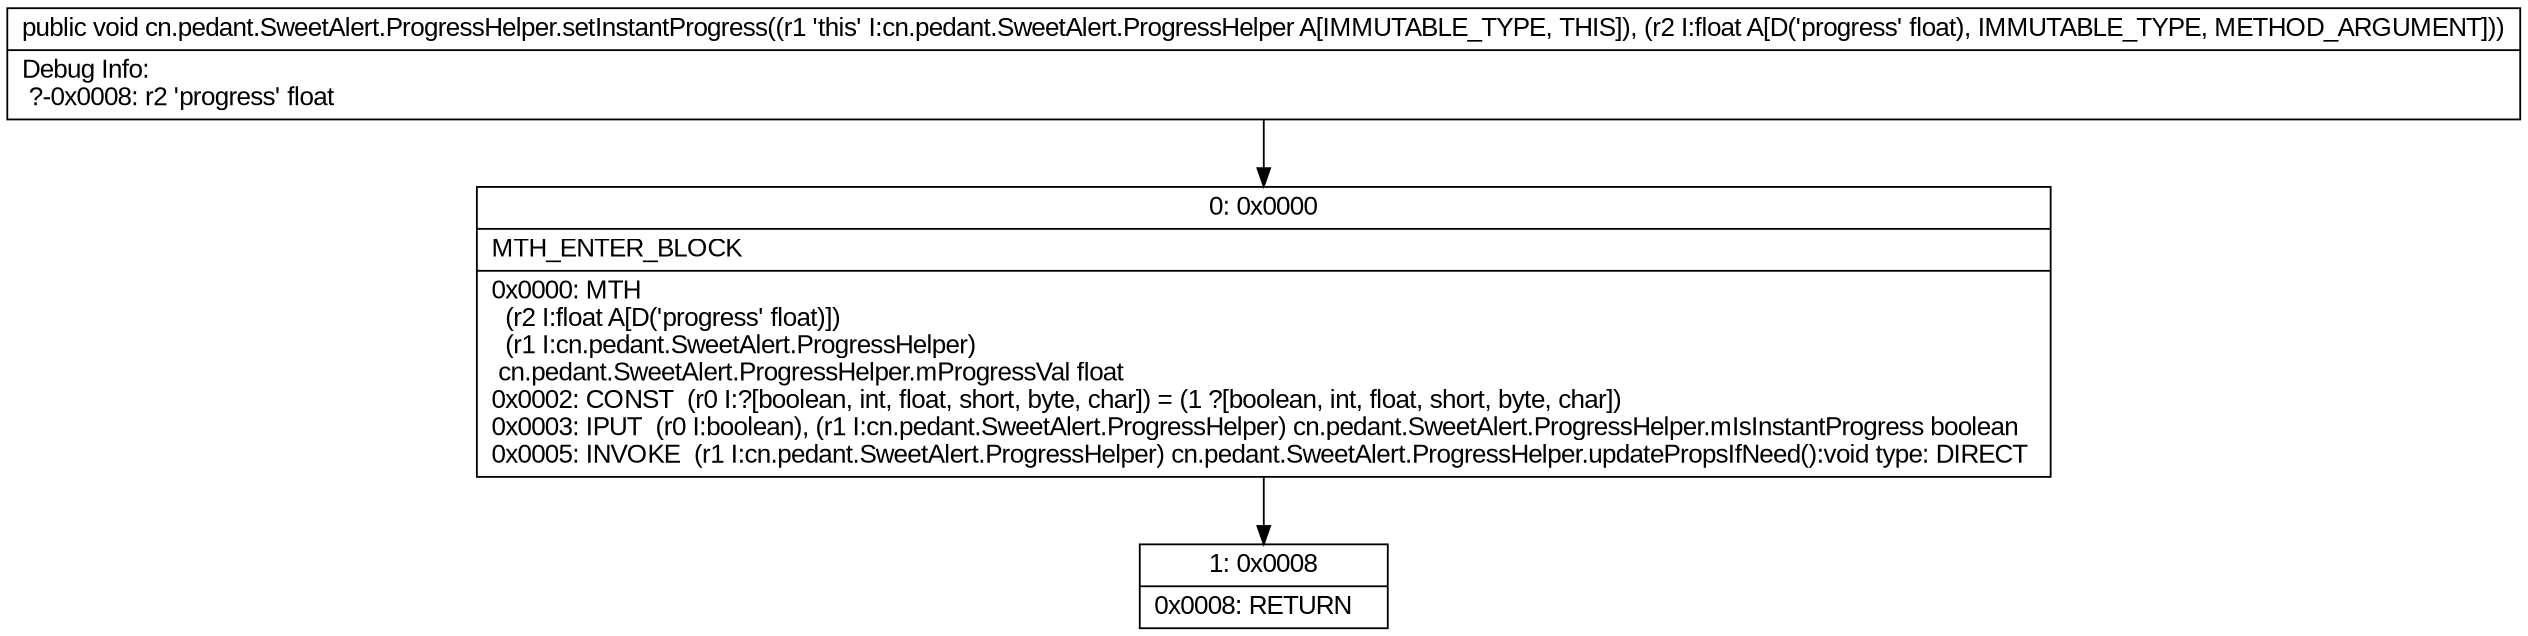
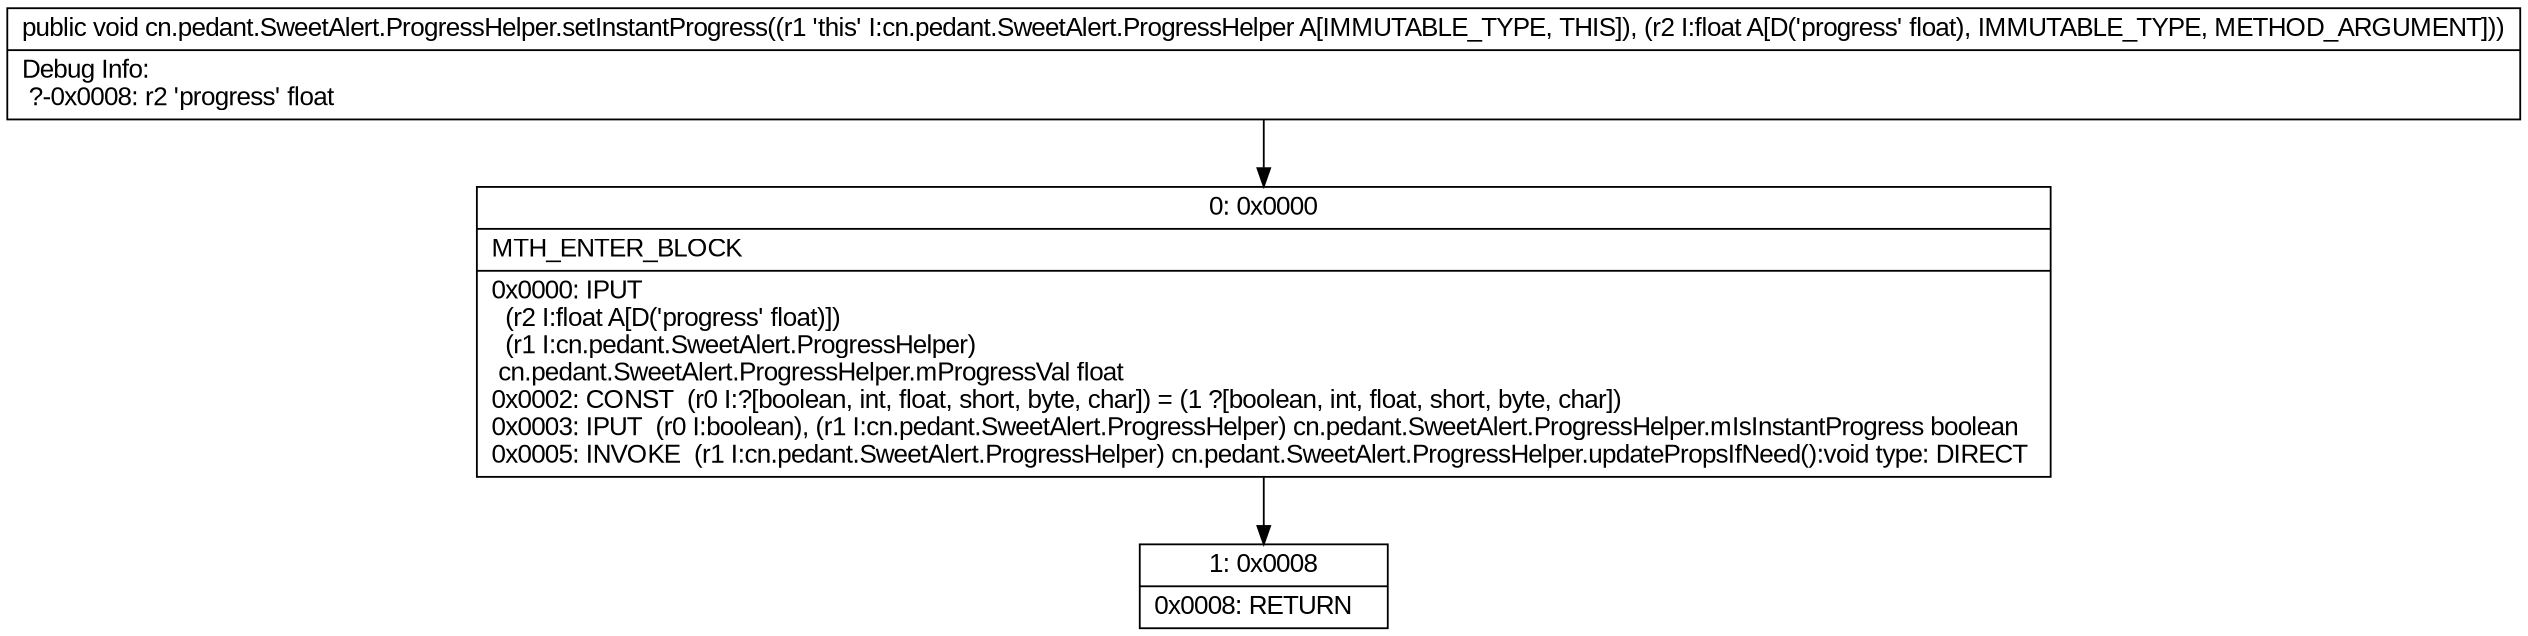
(574, 291) -> (574, 291)
